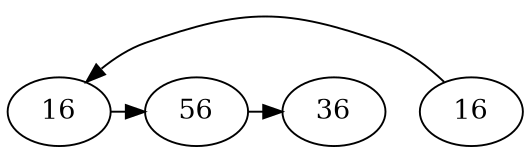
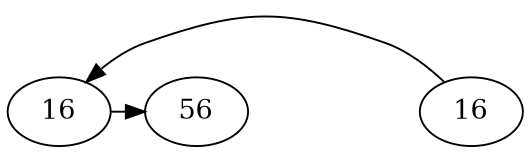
(334, 112) -> none
